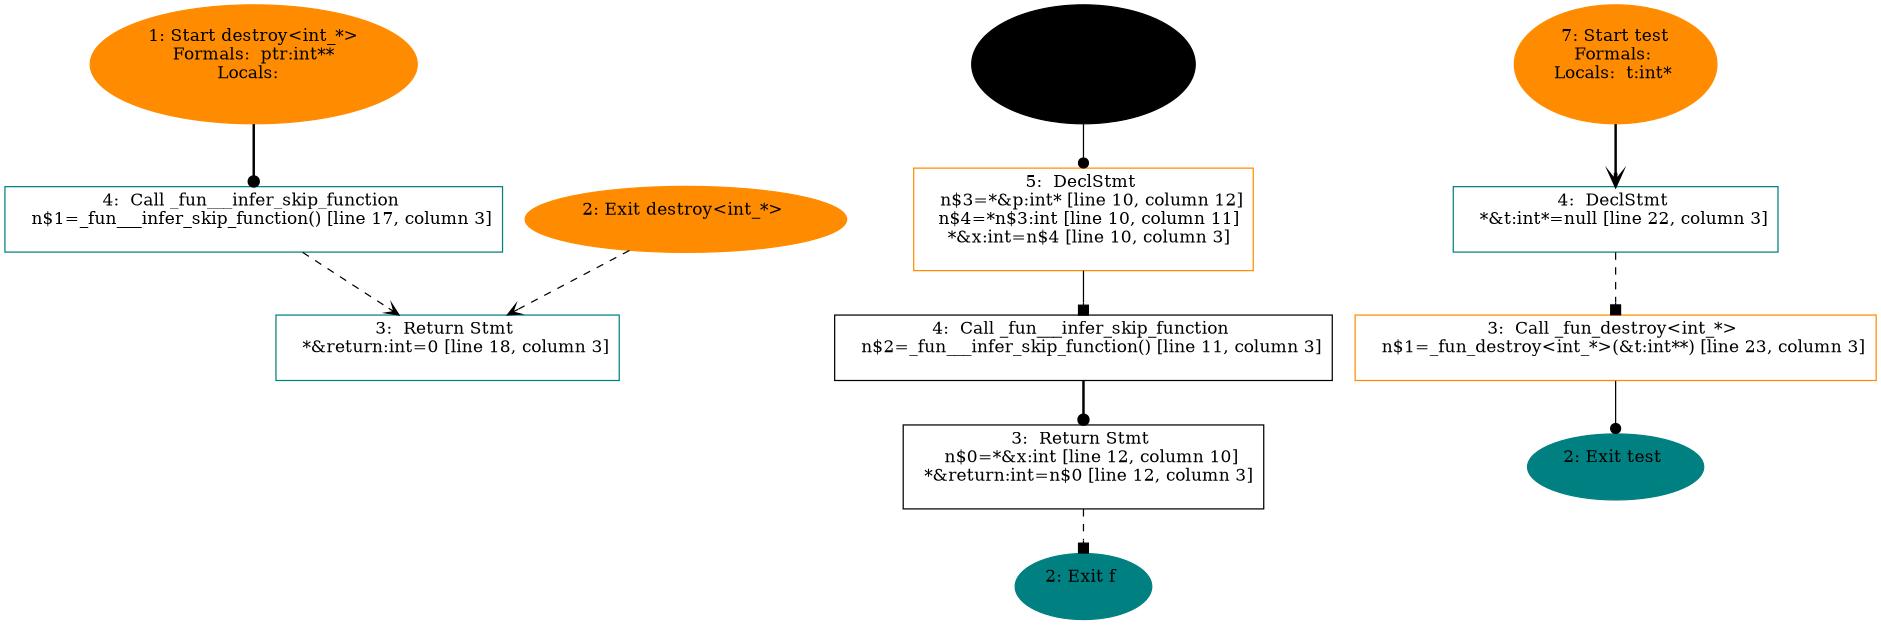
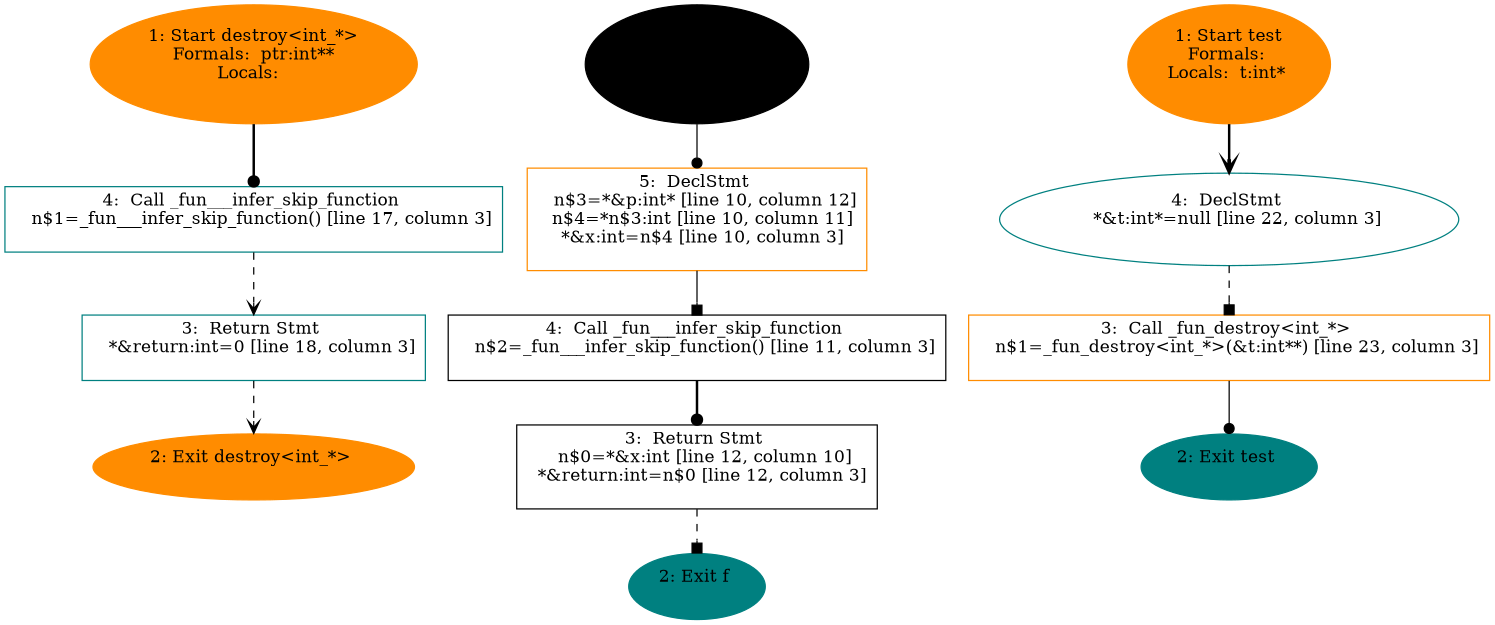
(1616, 64) -> (1229, 64)
(1616, 219) -> (1229, 219)
(574, 280) -> (254, 401)
